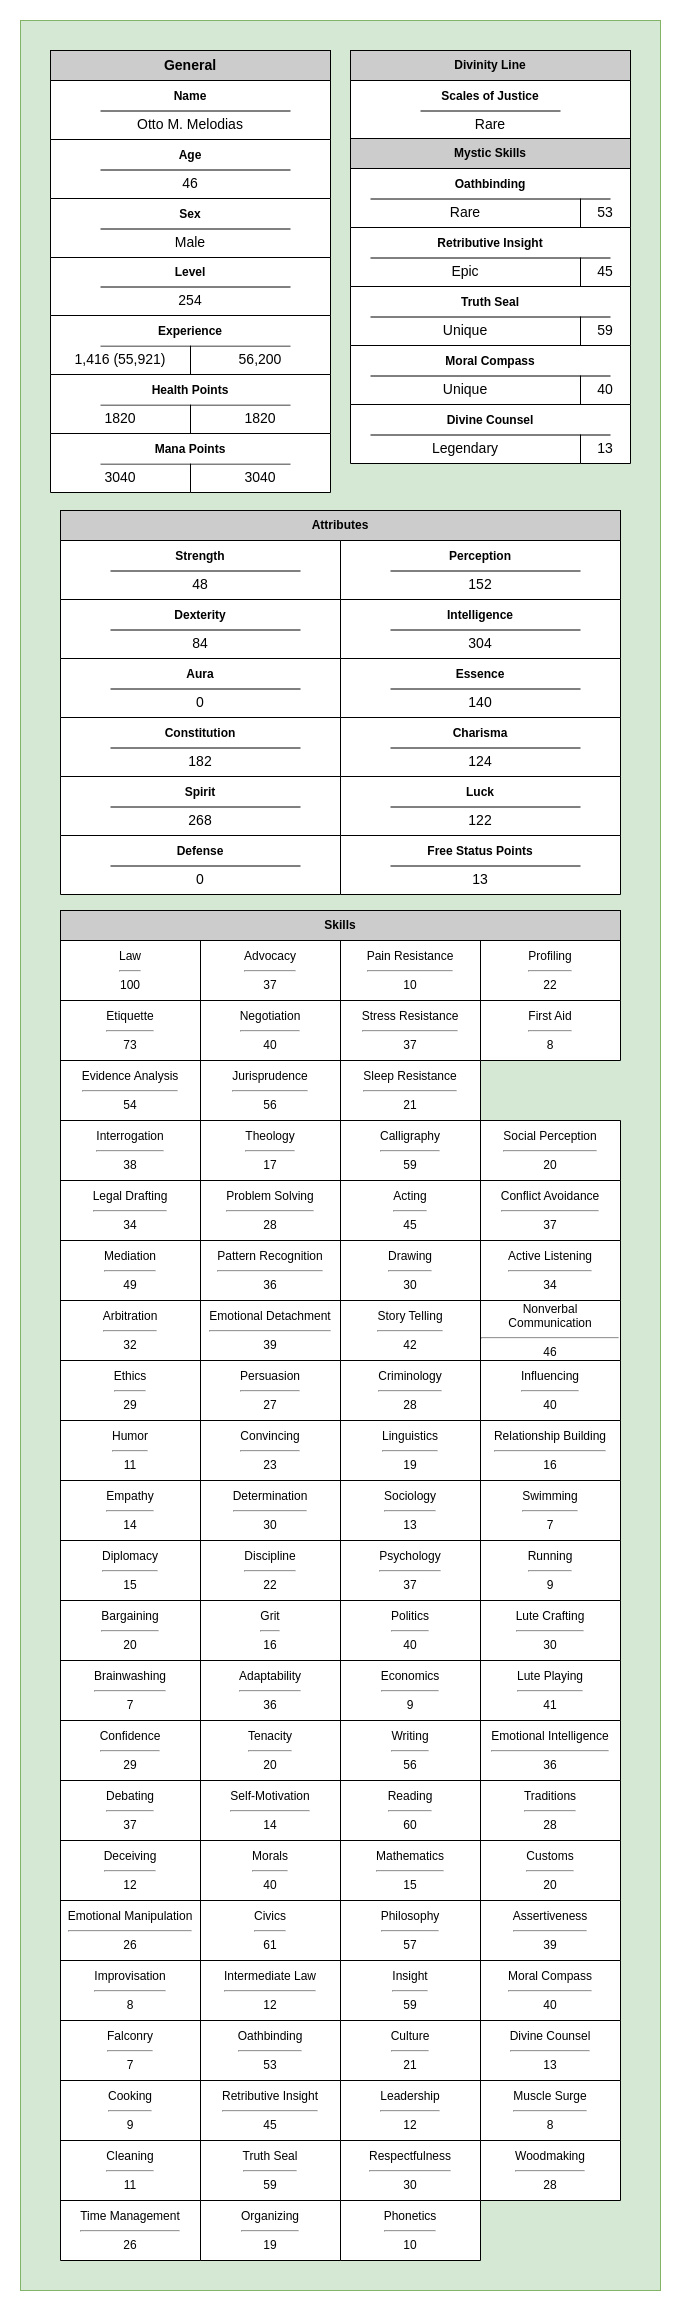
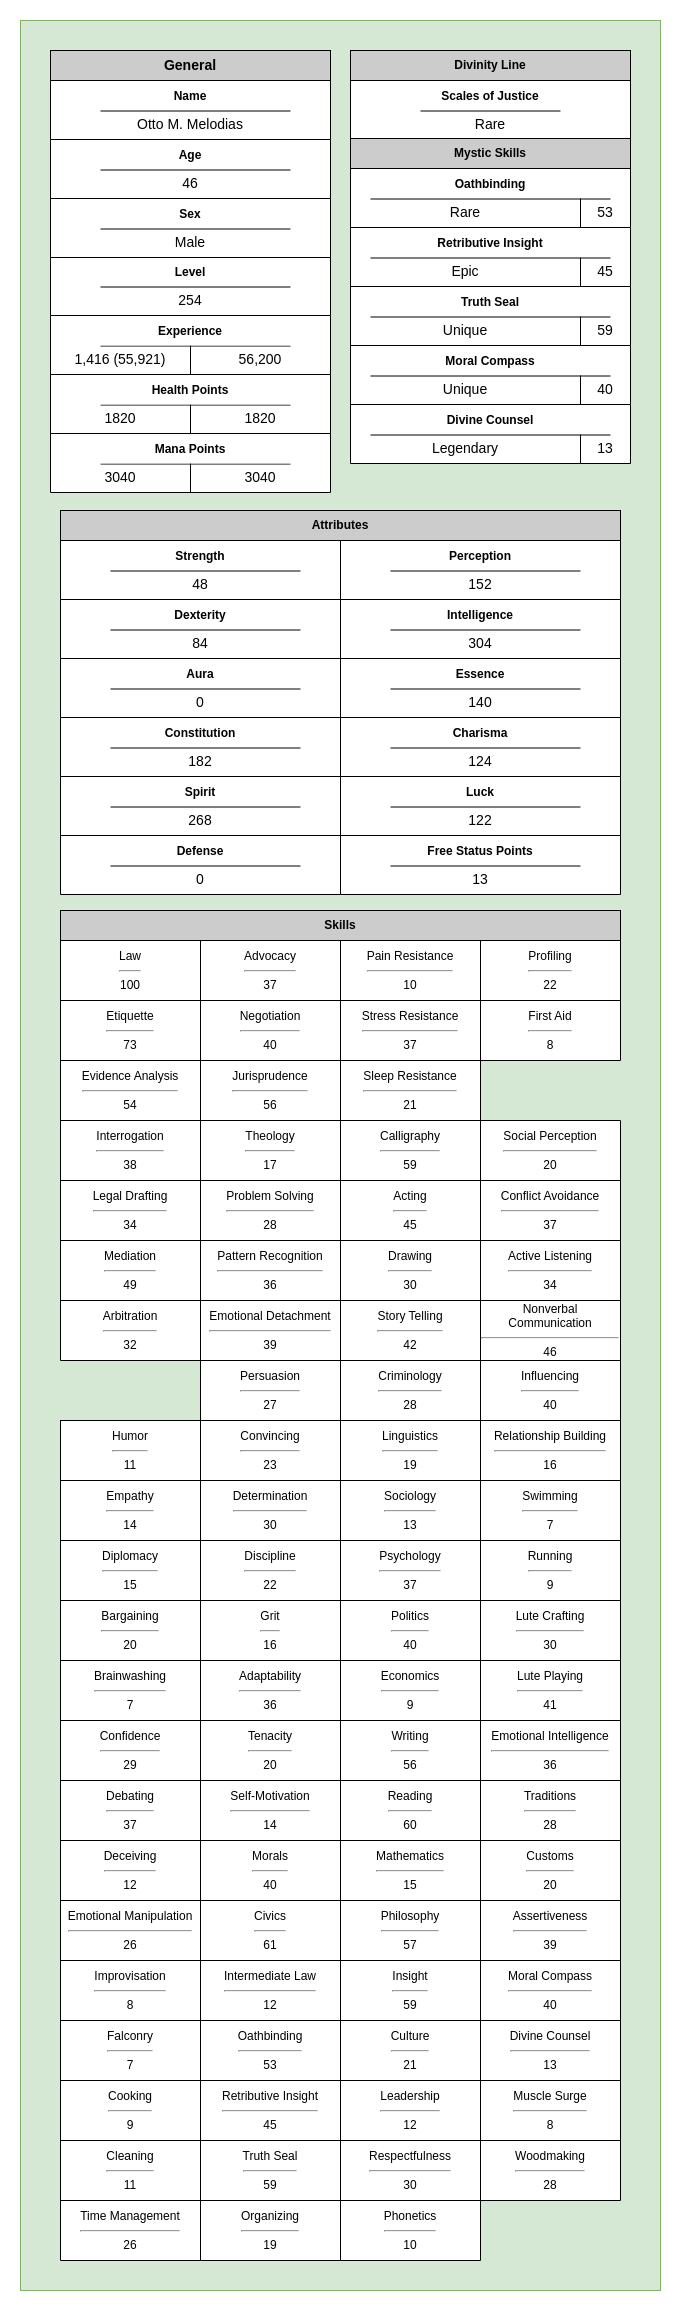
(131, 1391) -> none
